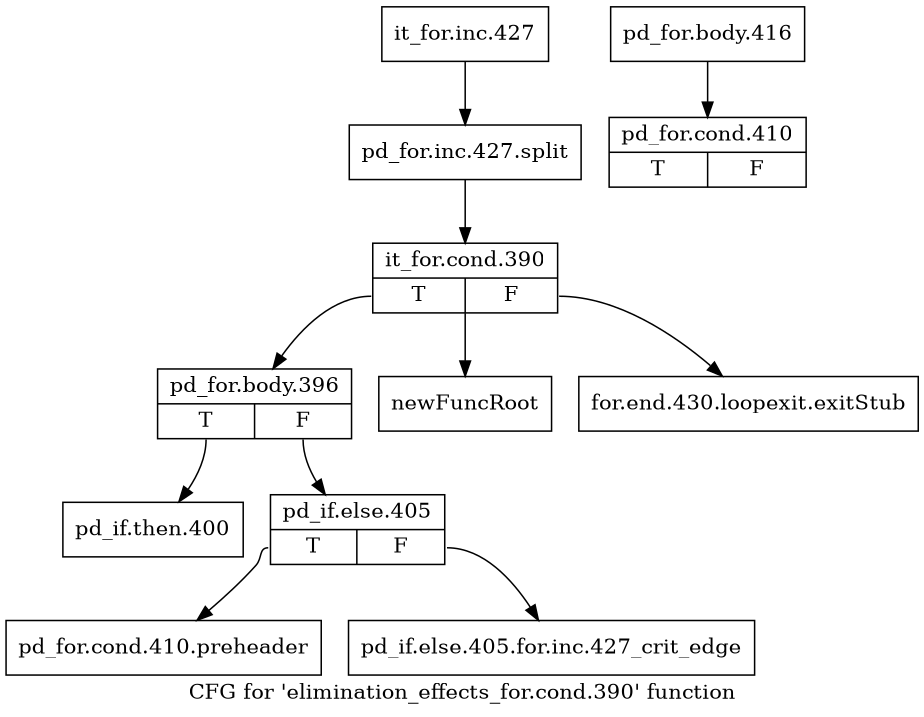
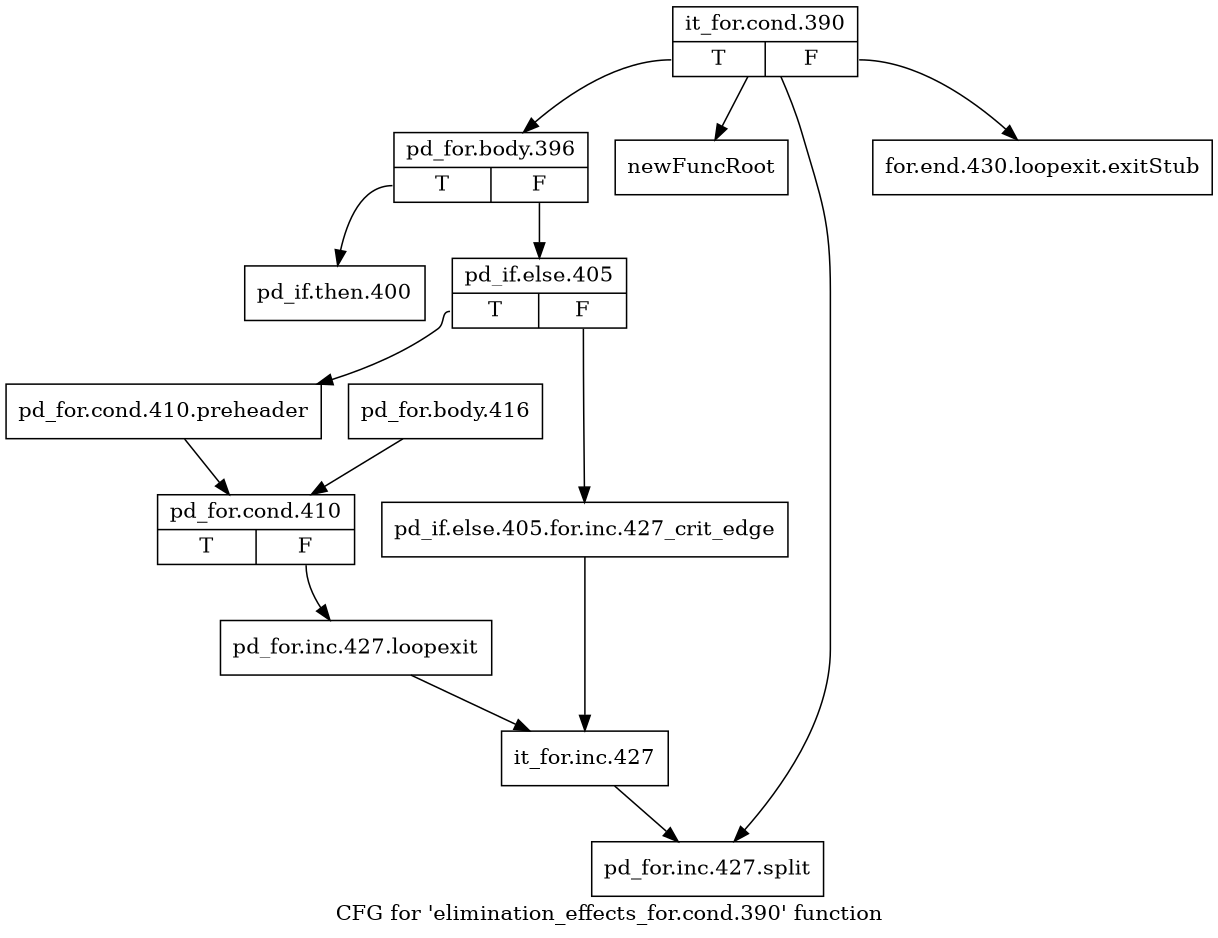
(465, 204) -> (830, 461)
none -> (202, 461)
none -> (585, 636)
none -> (356, 648)
